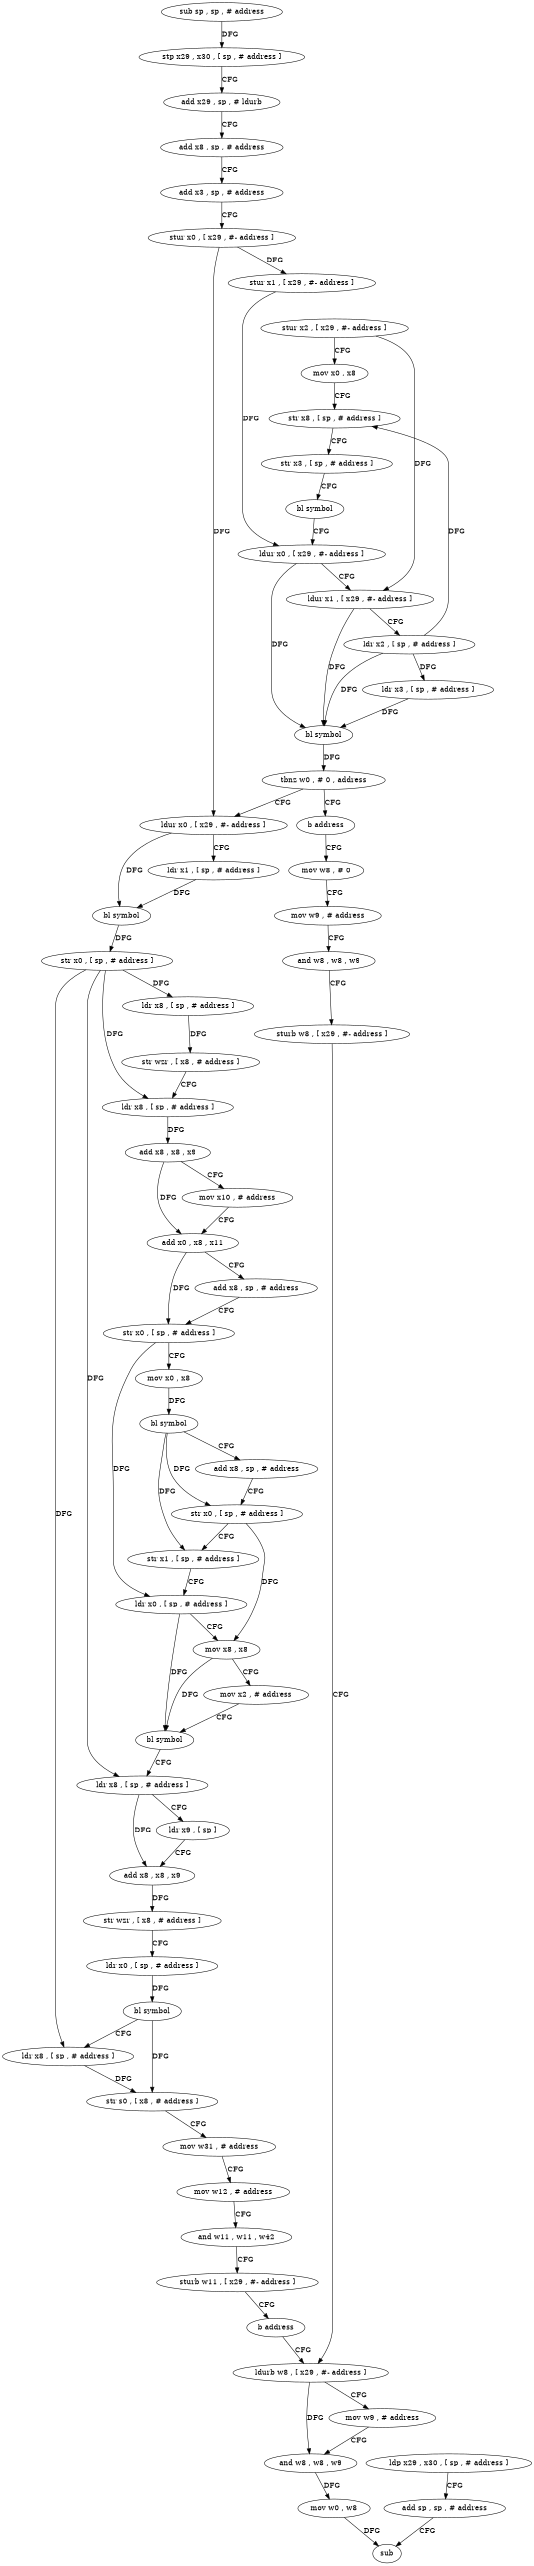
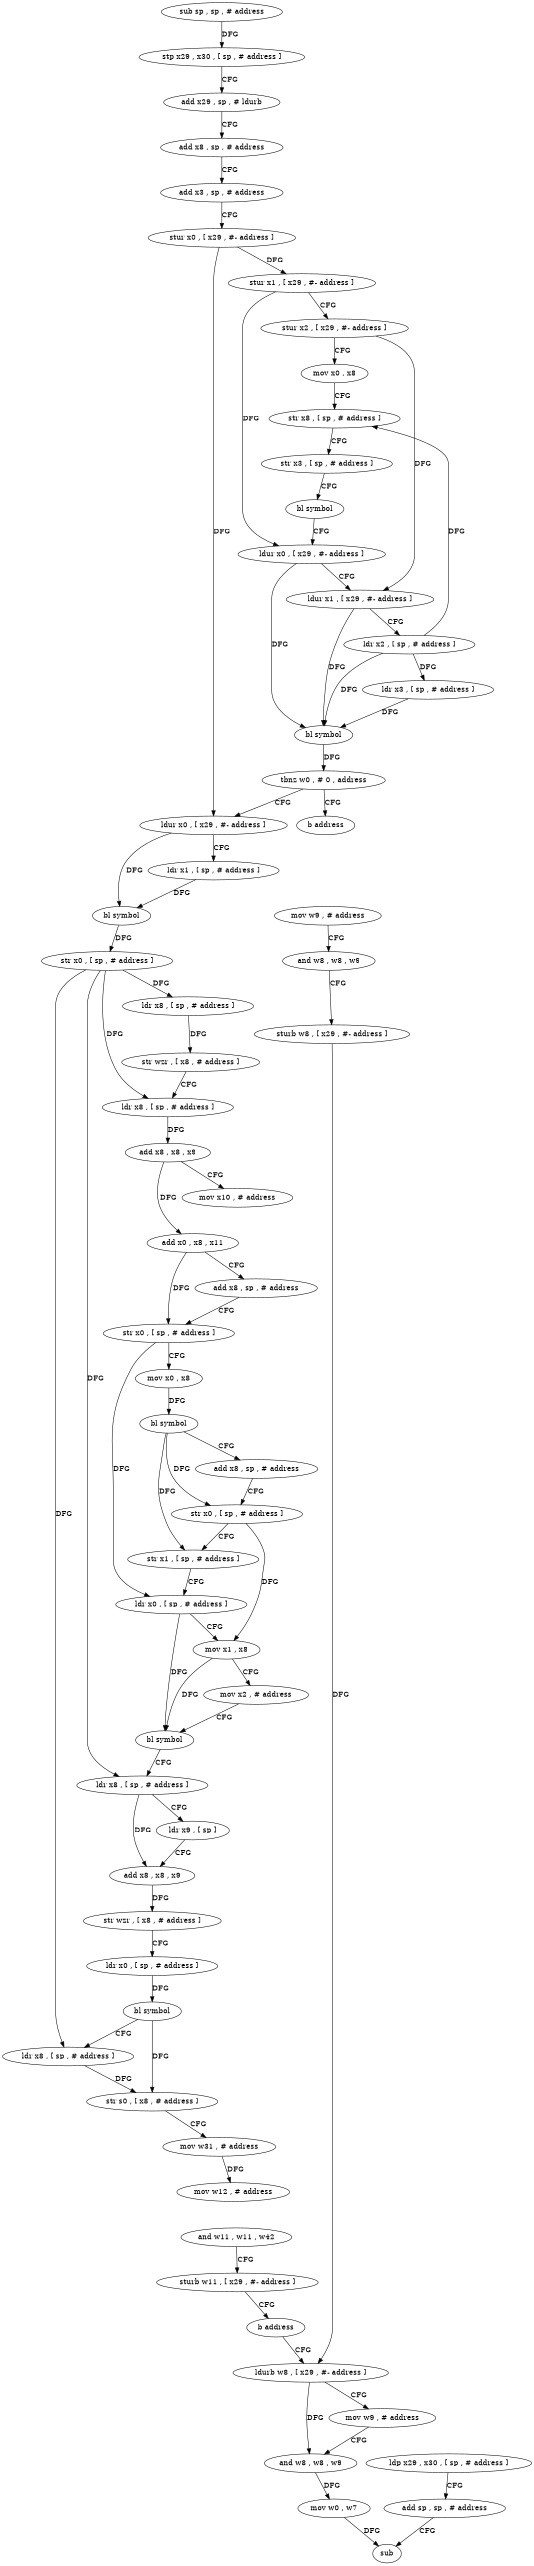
none -> (317, 304)
(326, 871) -> none
(217, 1219) -> none
(227, 1650) -> (227, 1650)
(341, 1695) -> (341, 1695)
(236, 2169) -> (236, 2169)
(235, 2212) -> none
(334, 2508) -> (334, 2508)
